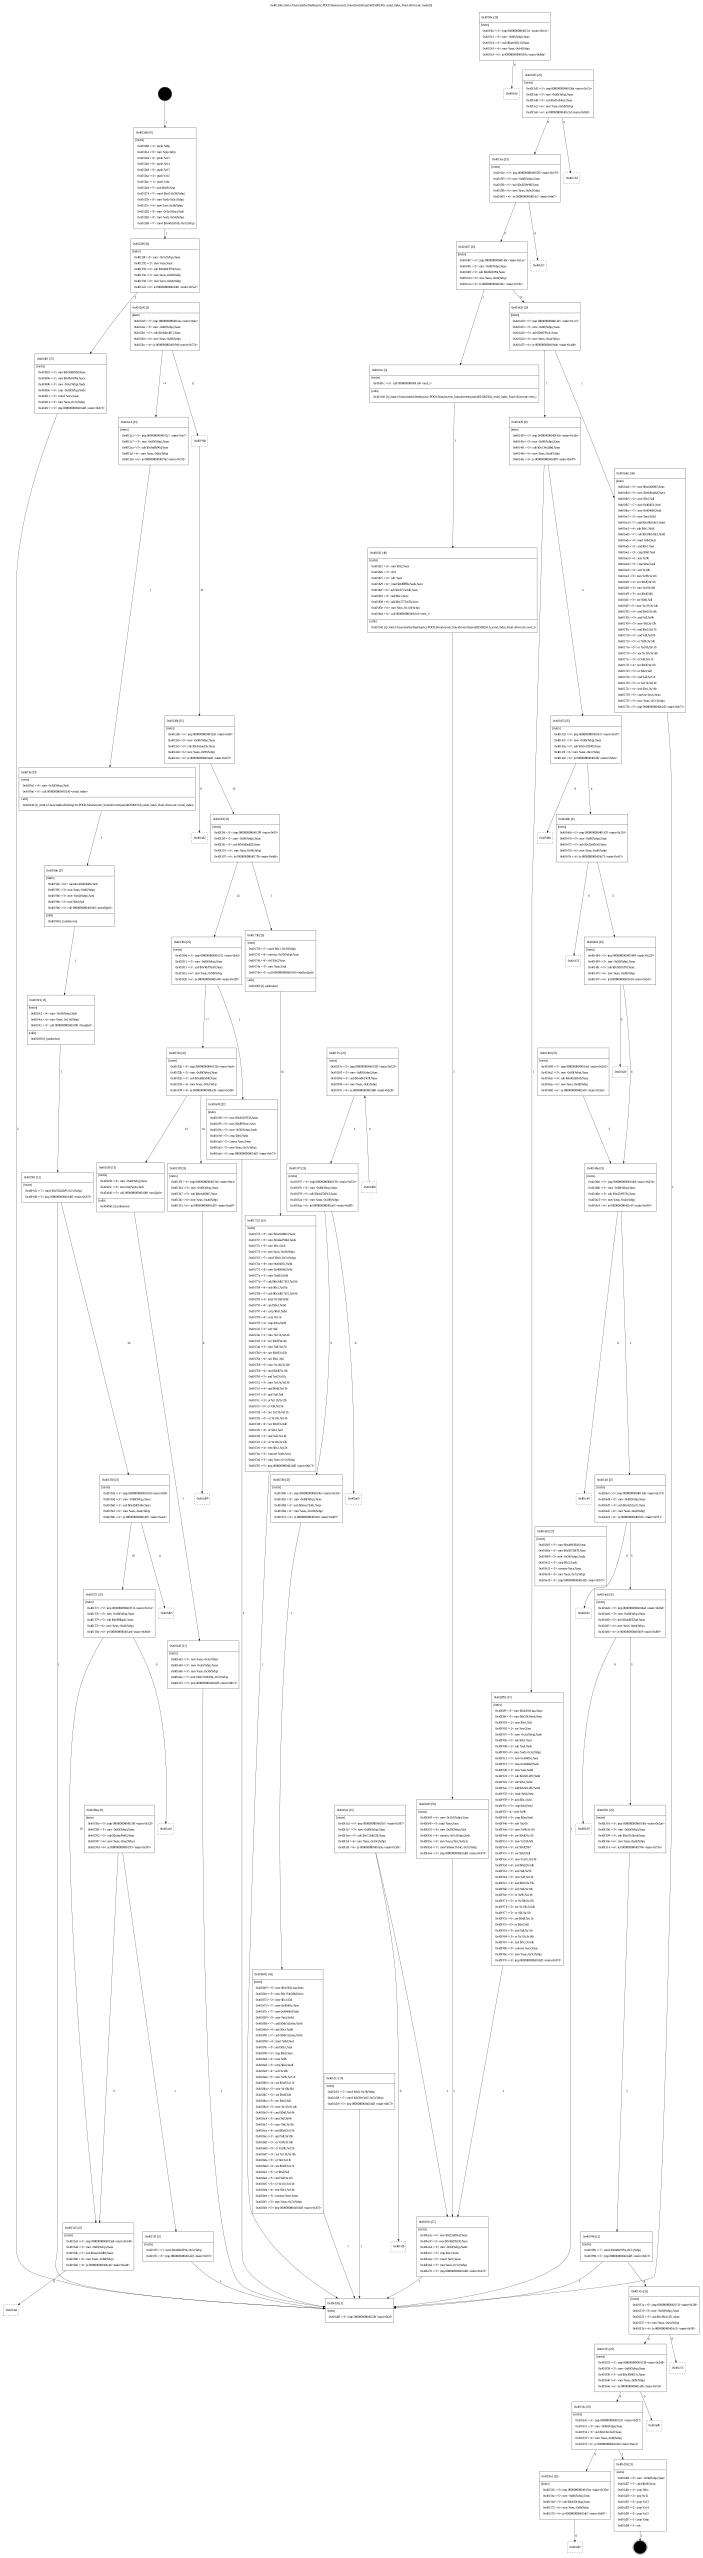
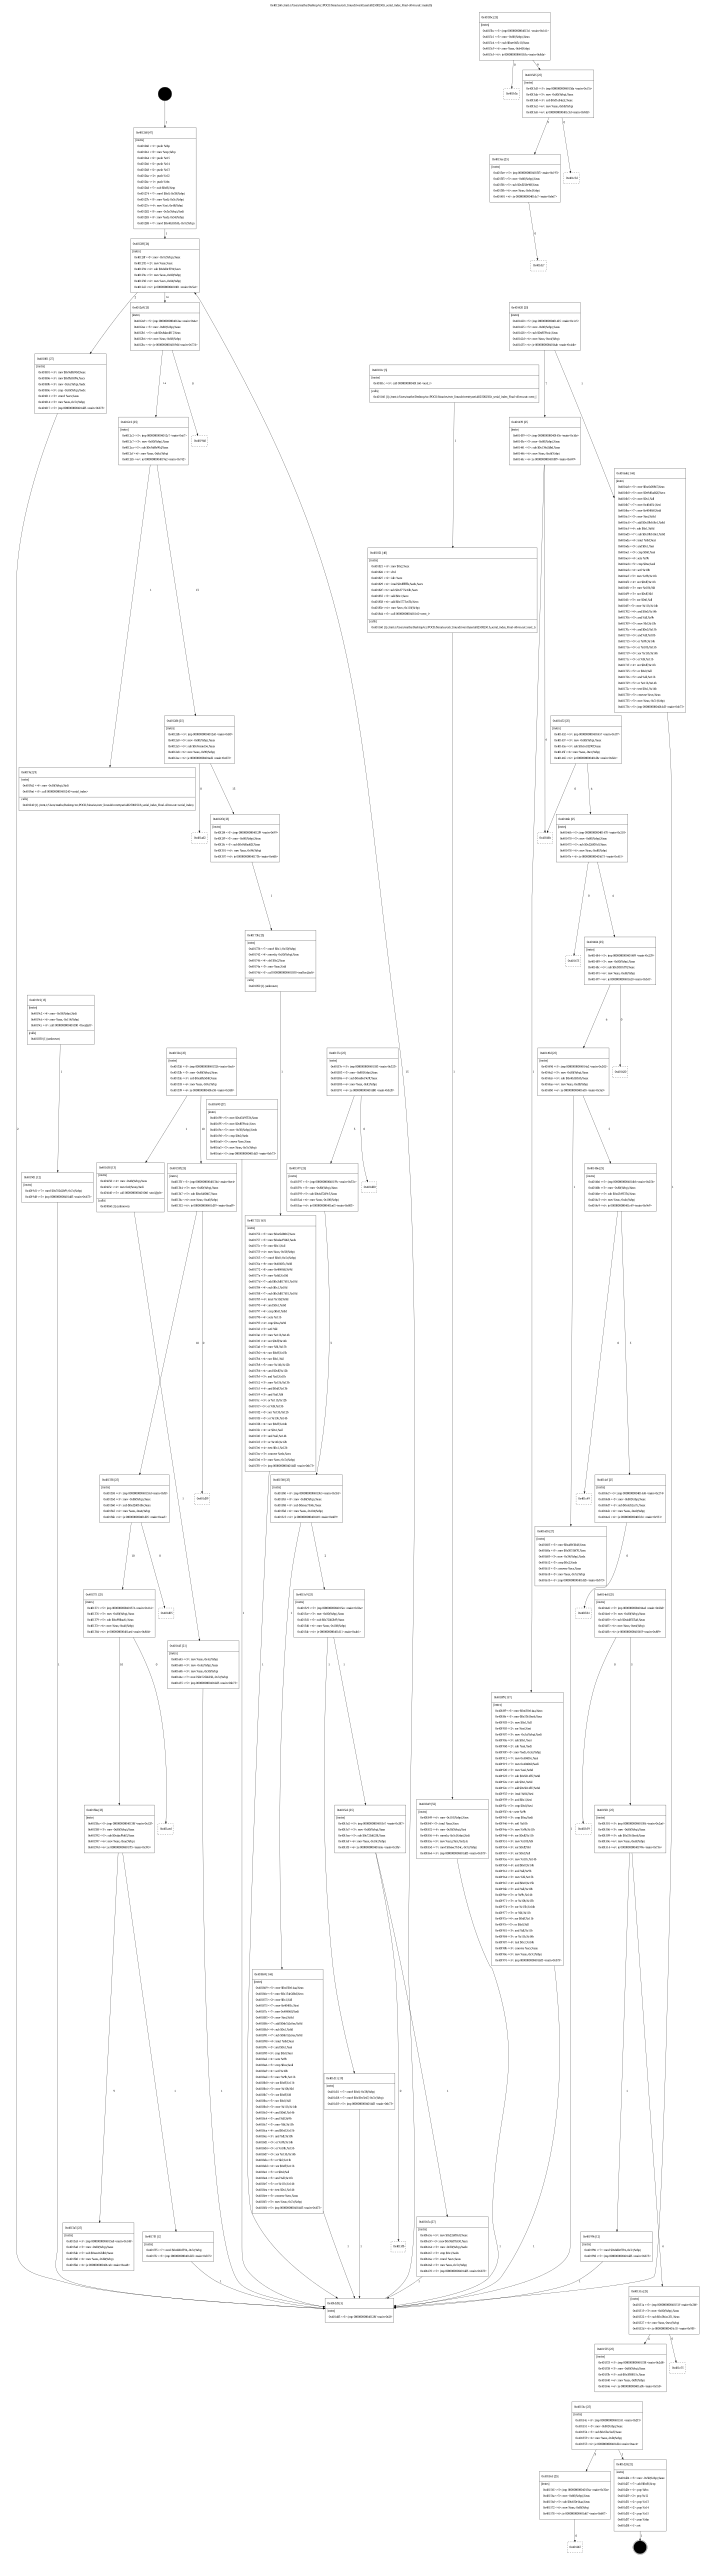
none -> (536, 64)
(492, 266) -> none
none -> (165, 296)
(199, 580) -> (176, 589)
(565, 589) -> (545, 648)
(79, 896) -> none
(207, 961) -> none
(282, 1072) -> (282, 1072)
(630, 1073) -> (597, 1016)
(186, 1129) -> (186, 1129)
(367, 1140) -> (361, 1138)
none -> (413, 1283)
none -> (572, 1310)
(95, 1338) -> (168, 1342)
(354, 1499) -> none
(630, 1555) -> none
none -> (329, 1613)
(73, 1927) -> (119, 1720)
(452, 2037) -> (503, 2115)
(480, 2090) -> (544, 2181)
(636, 2273) -> (647, 2069)
(11, 2310) -> none
(619, 2396) -> none
(654, 2426) -> none
